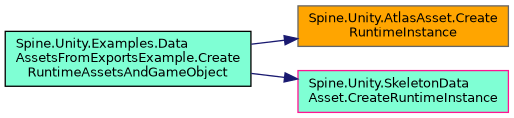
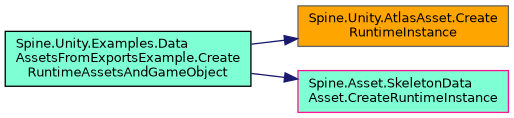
(403, 91) -> (403, 91)
